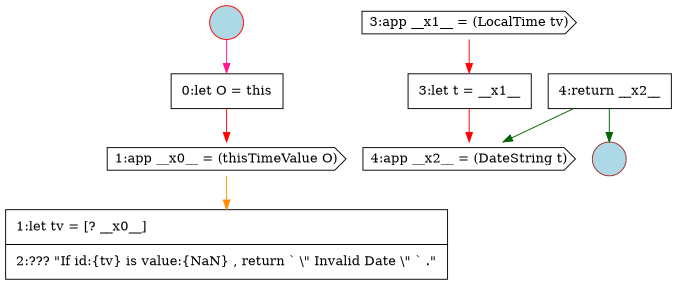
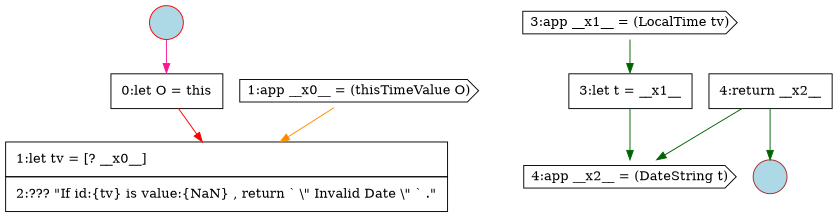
(469, 52) -> (630, 52)
(227, 120) -> (188, 121)
(469, 120) -> (630, 129)
